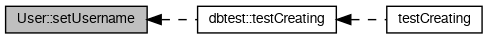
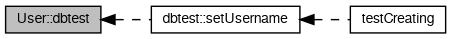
(76, 20) -> (53, 20)
(267, 20) -> (226, 20)
